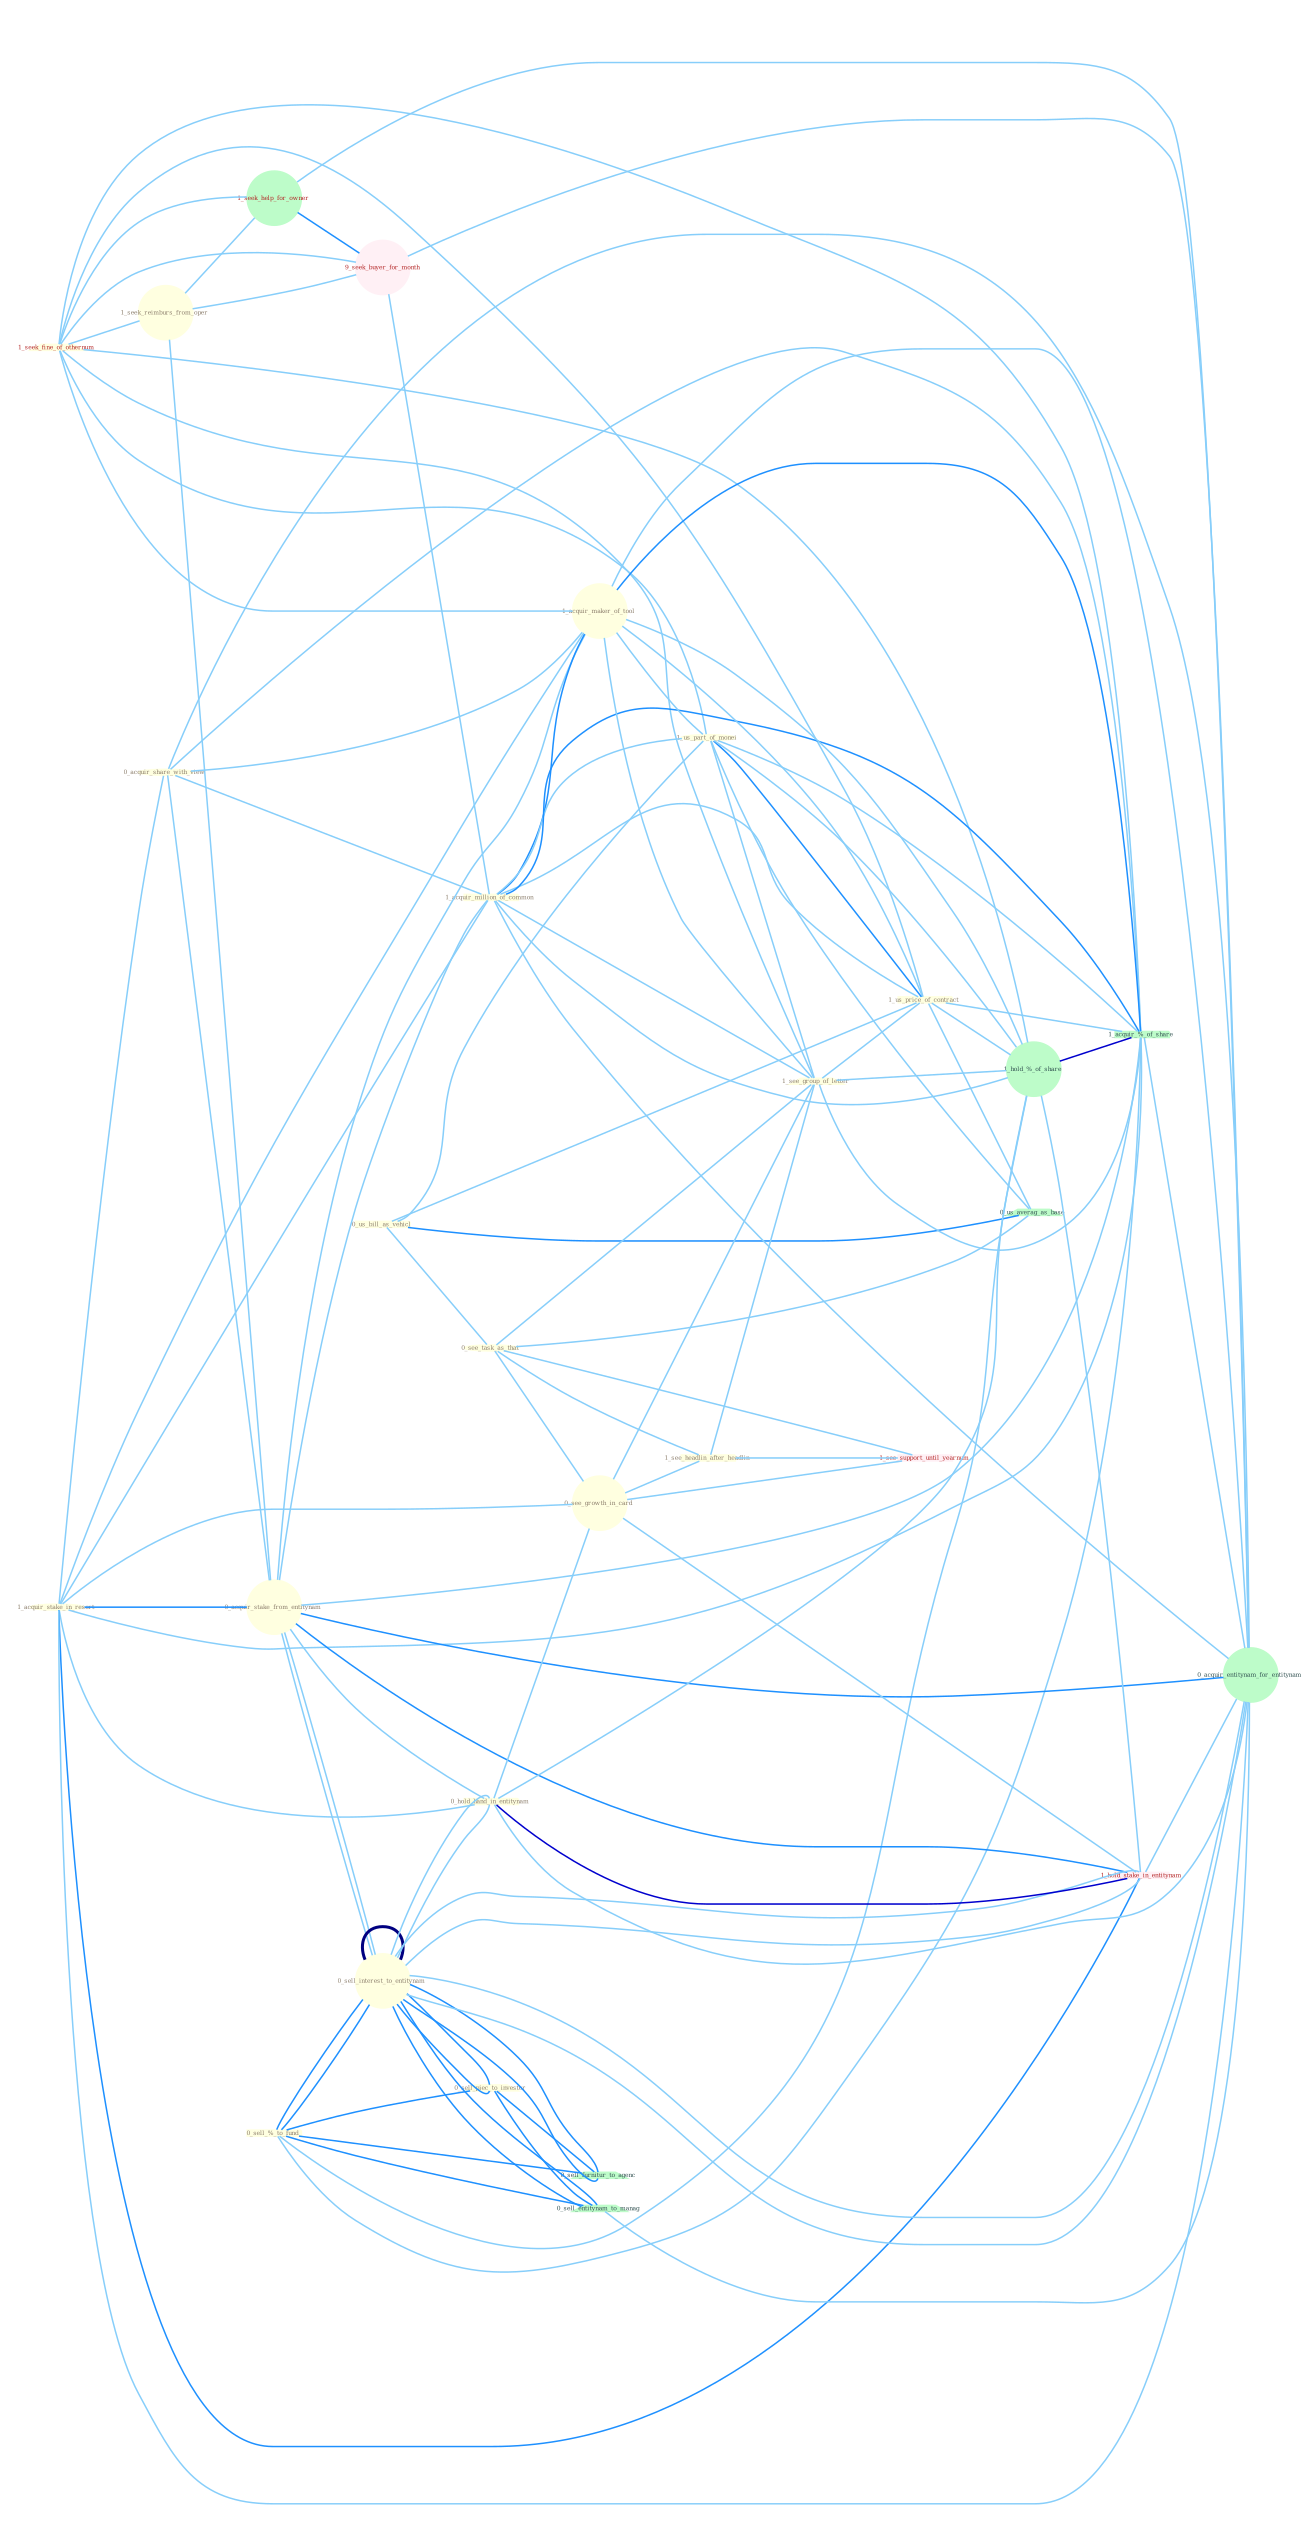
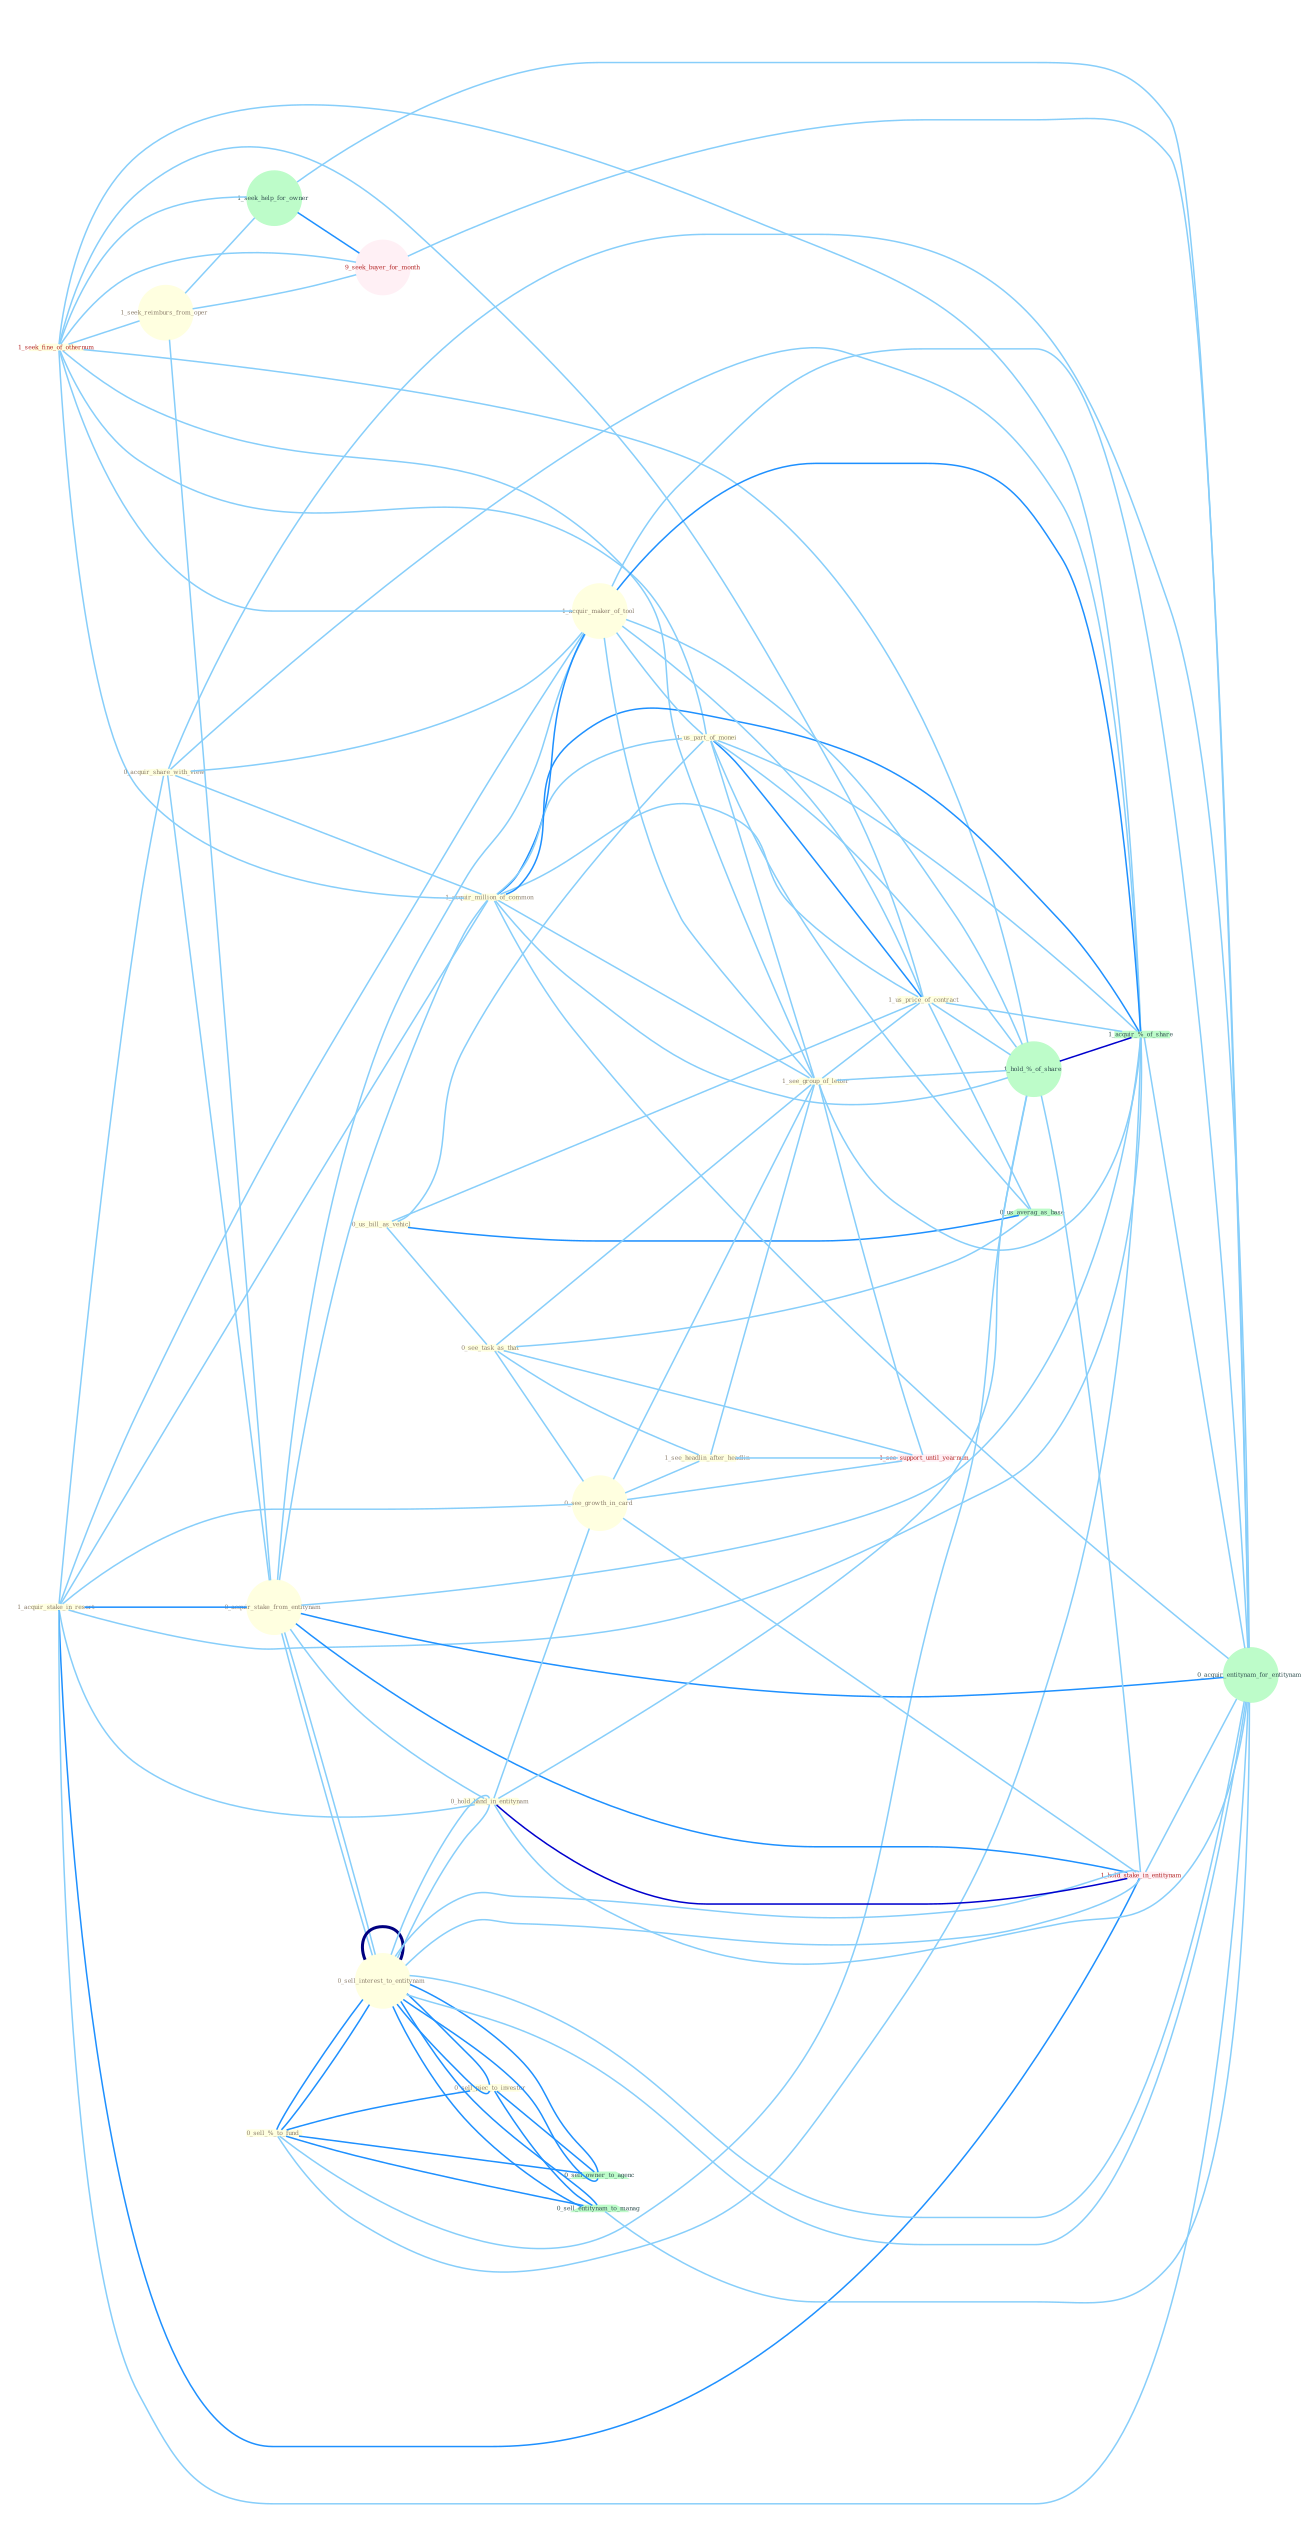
(274, 198) -> (274, 198)
(439, 594) -> (117, 746)
none -> (868, 1271)
(600, 2175) -> (600, 2175)
